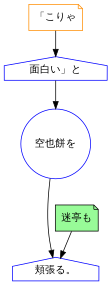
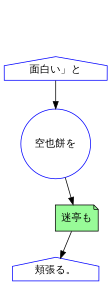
(56, 17) -> none
(48, 214) -> (68, 188)
